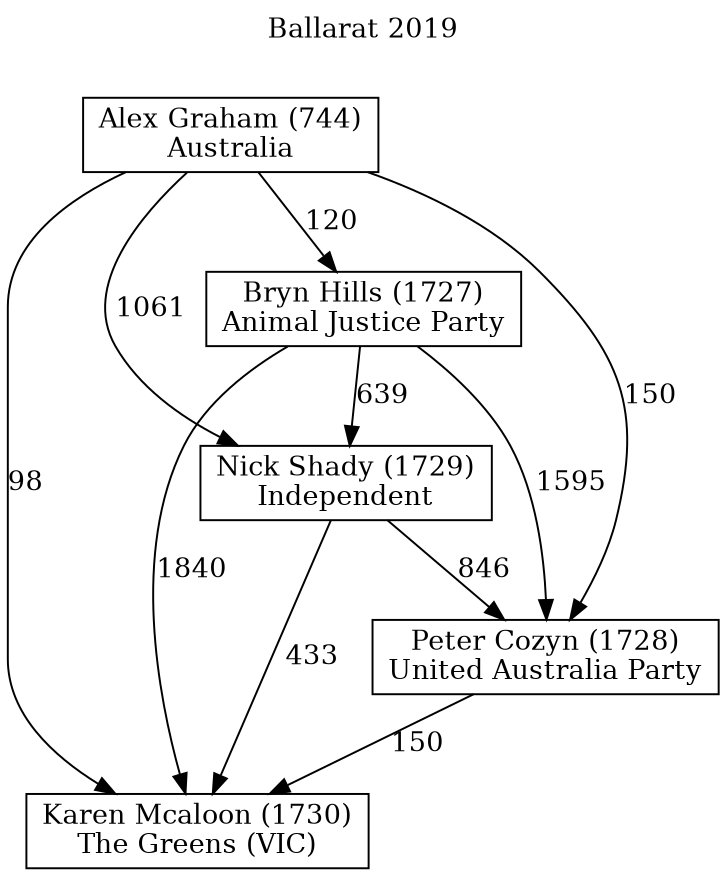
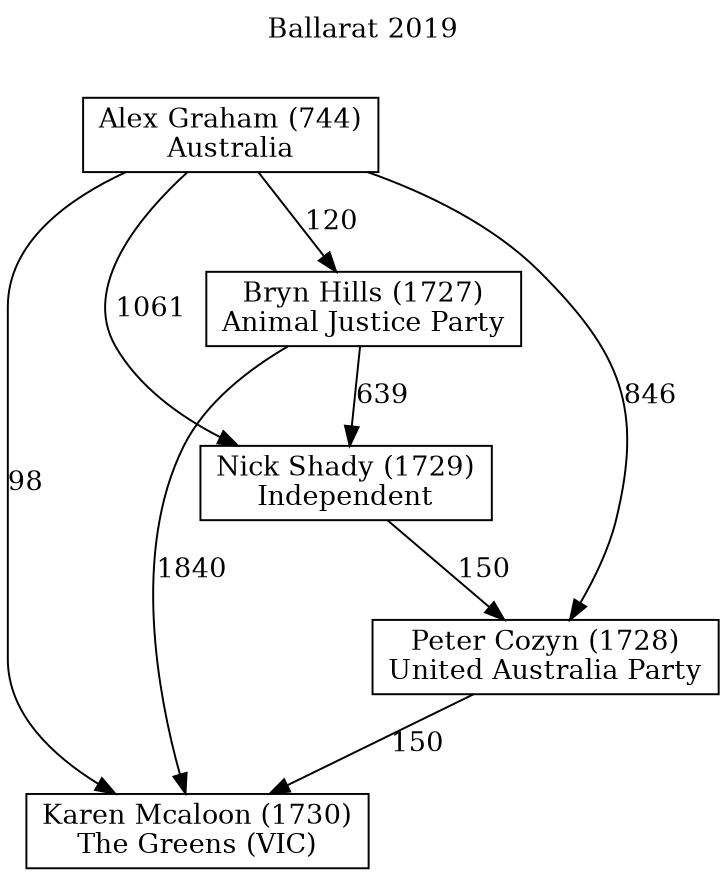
(651, 396) -> (651, 396)
(515, 456) -> none
(485, 570) -> (485, 570)
(276, 648) -> none
